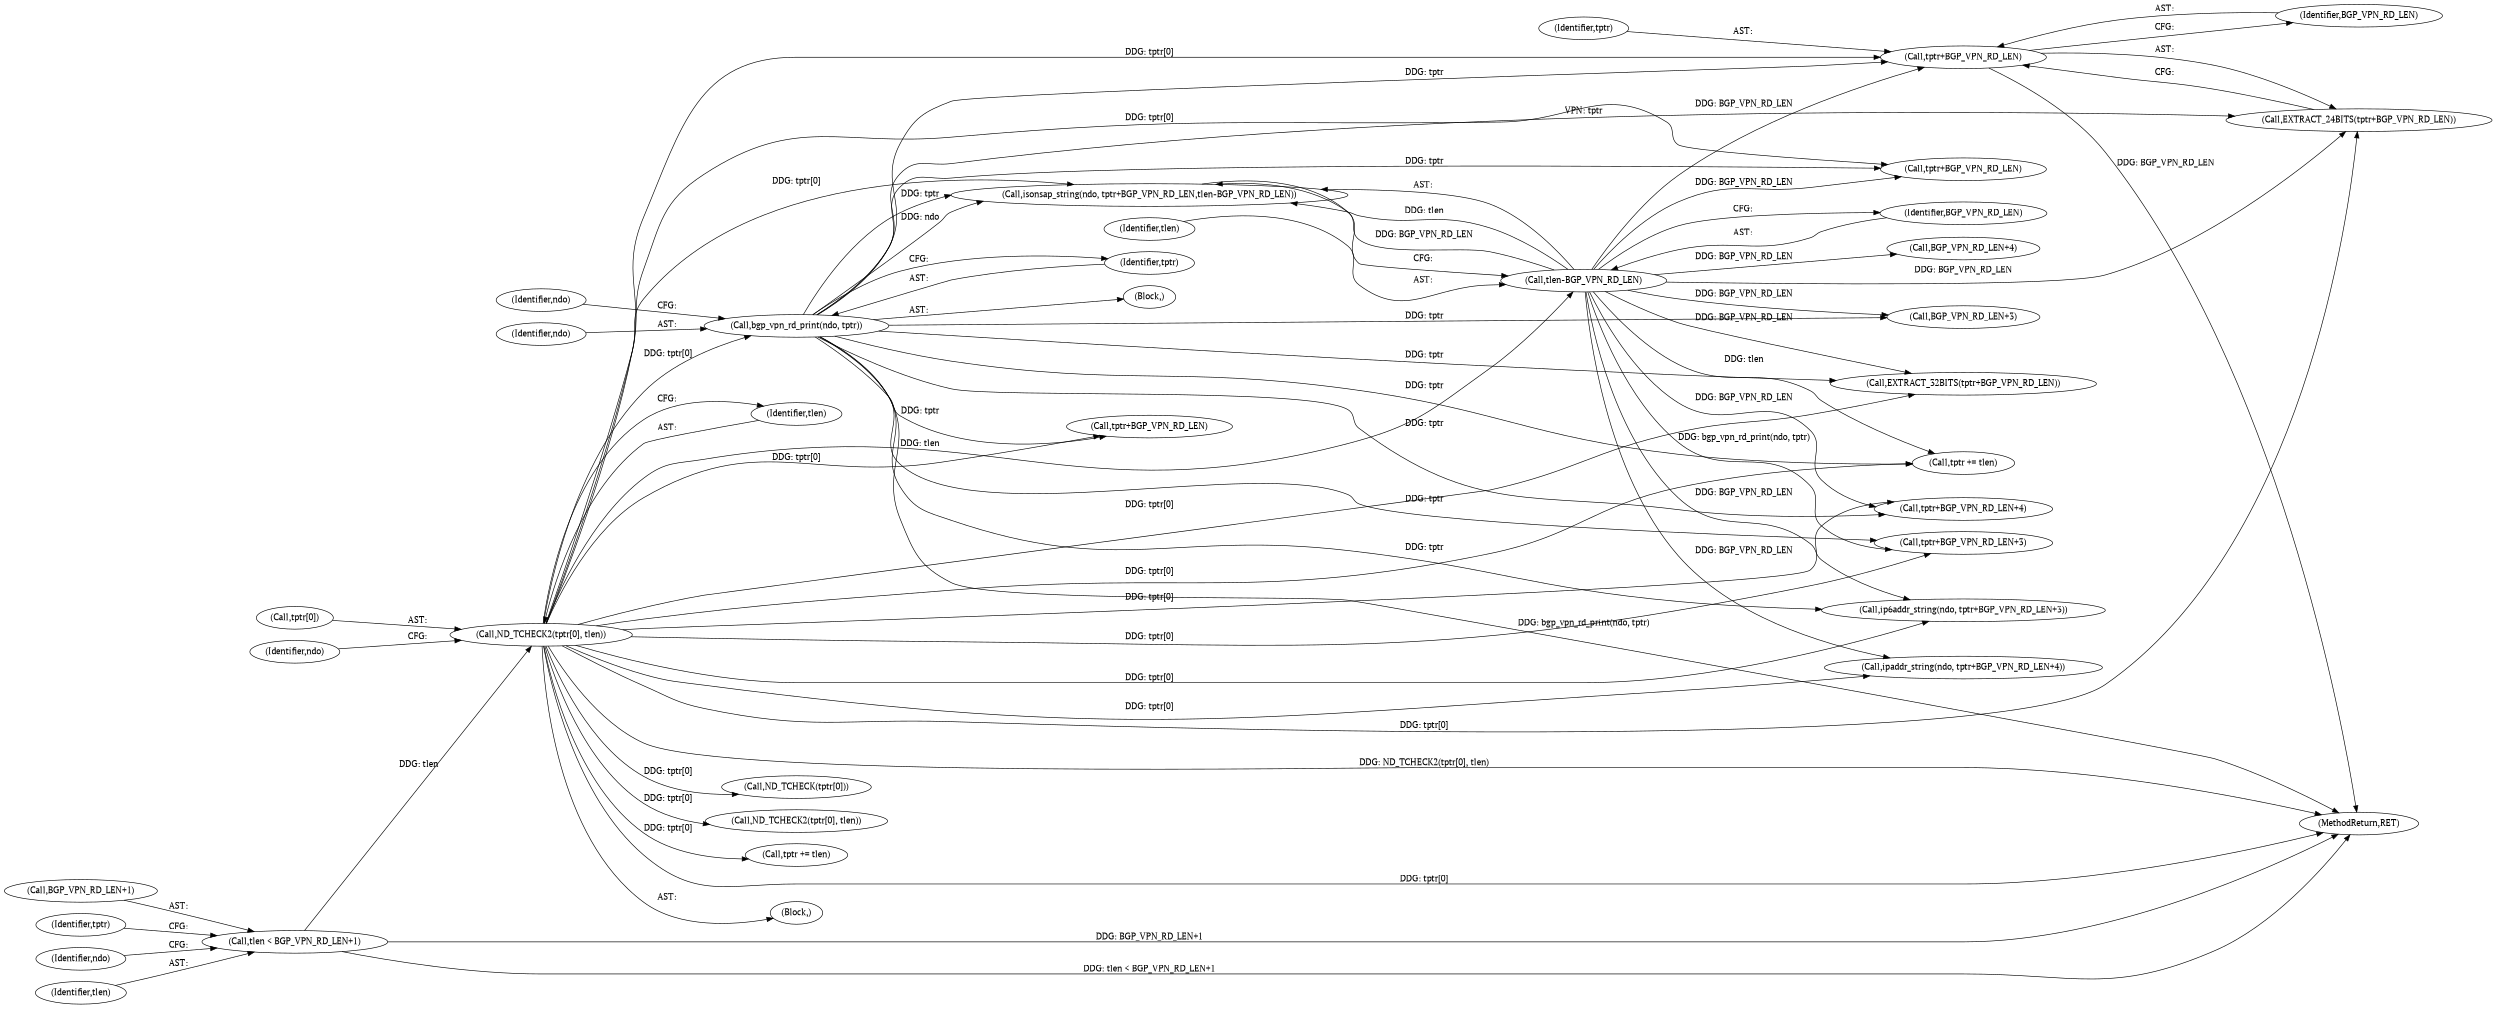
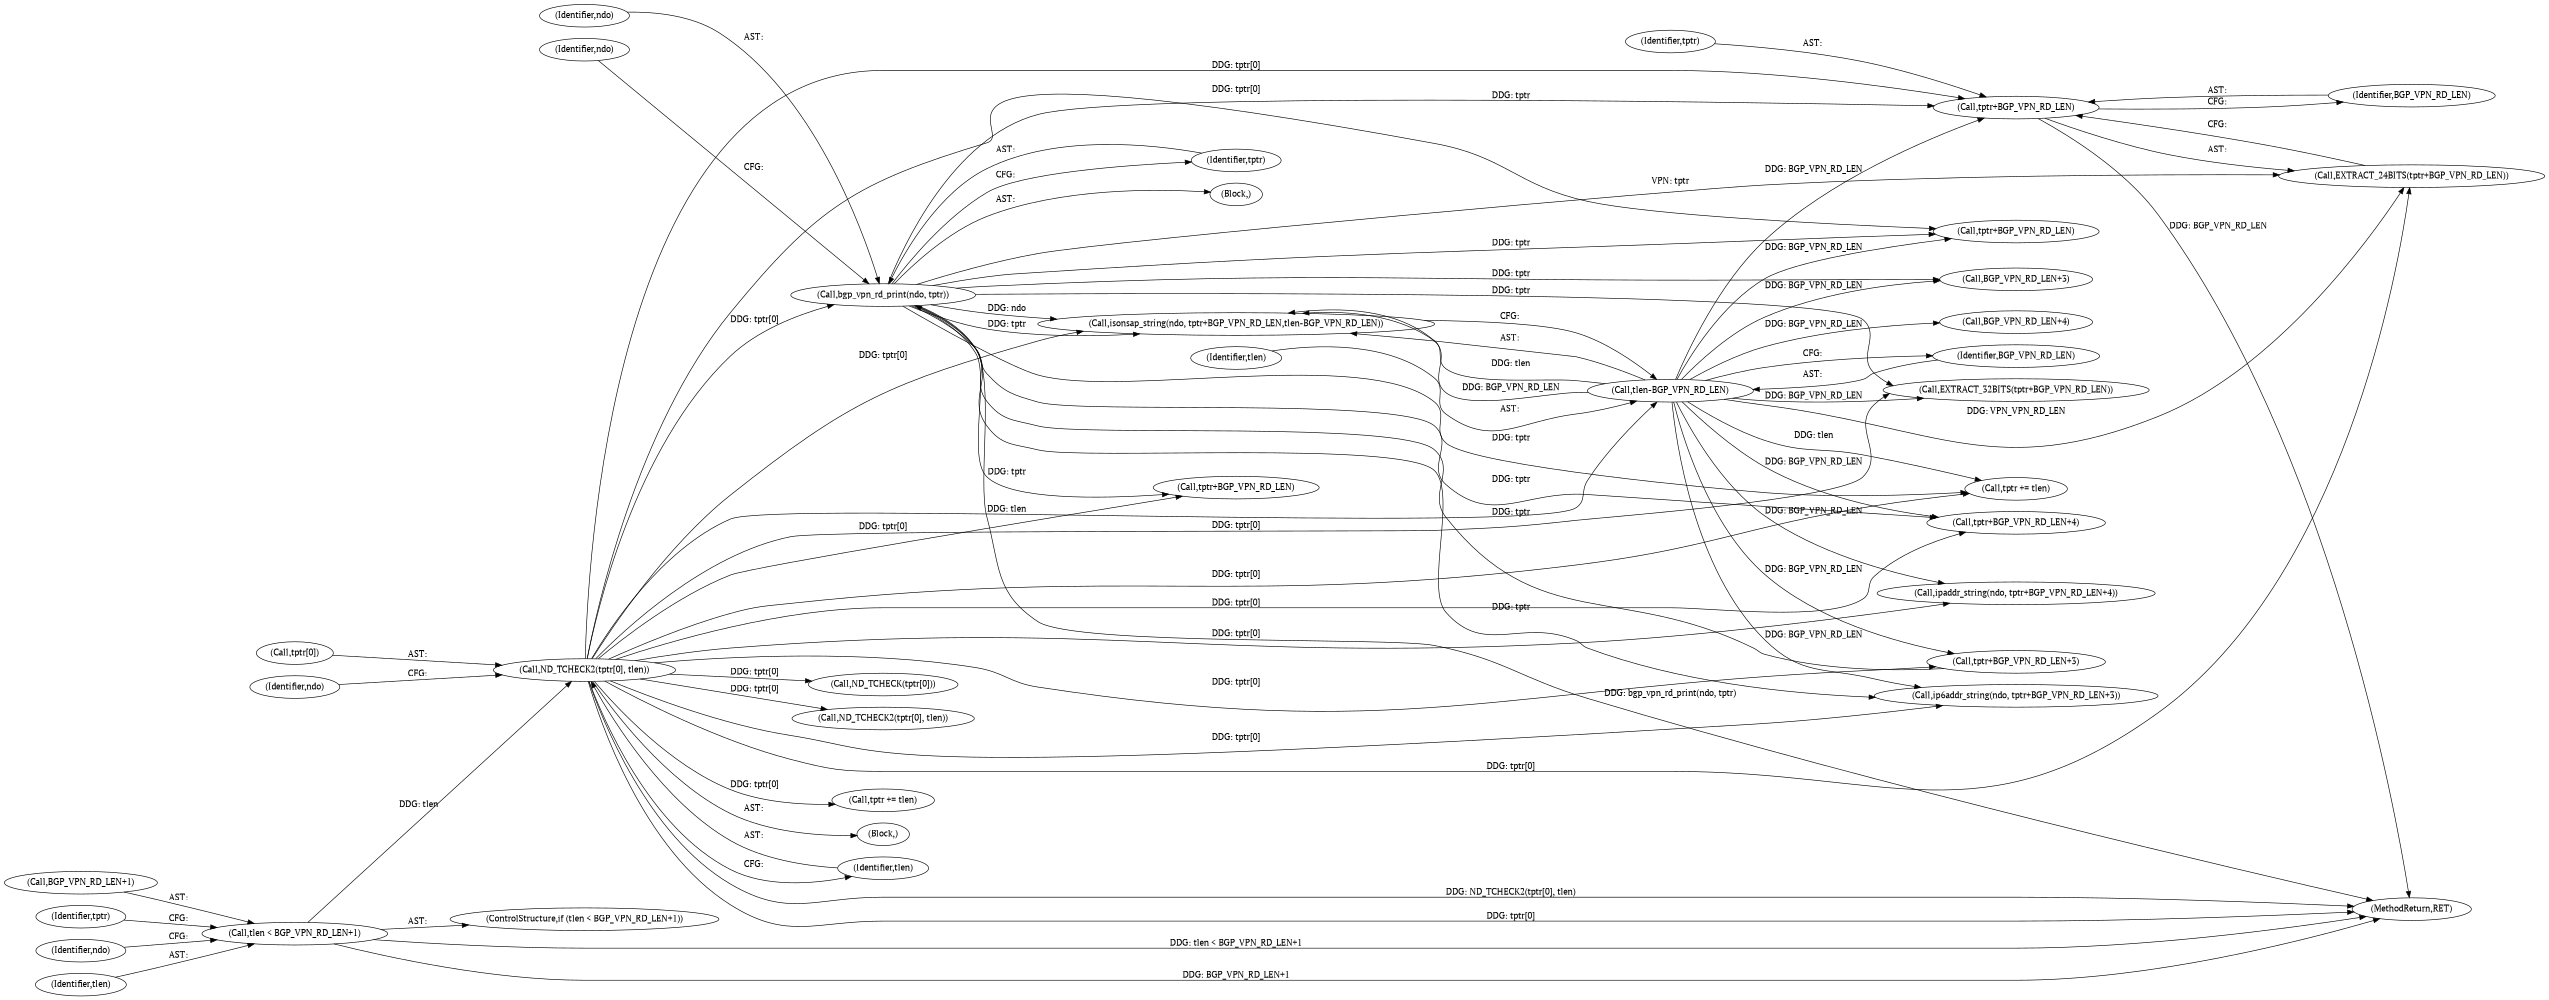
(1963, 270) -> (2016, 412)
(1744, 438) -> (1814, 570)
(1304, 485) -> (1419, 444)
none -> (584, 919)
